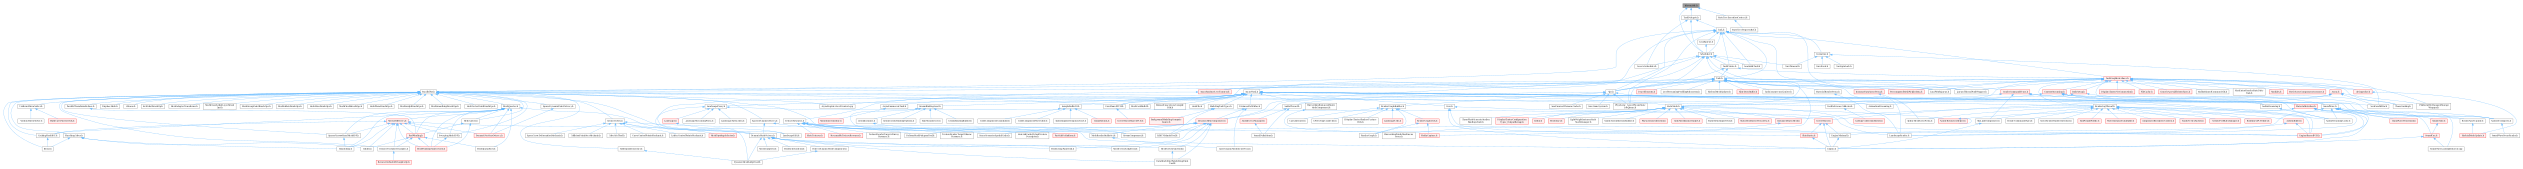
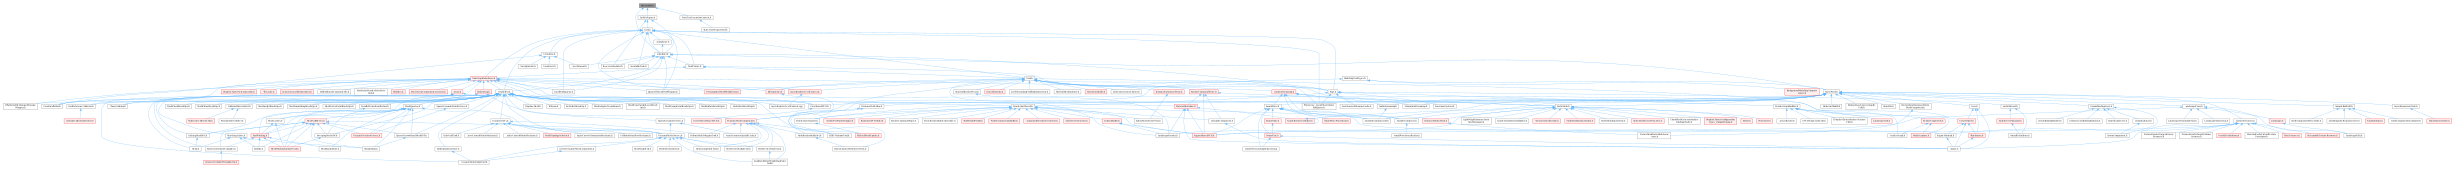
(1233, 101) -> (1598, 81)
